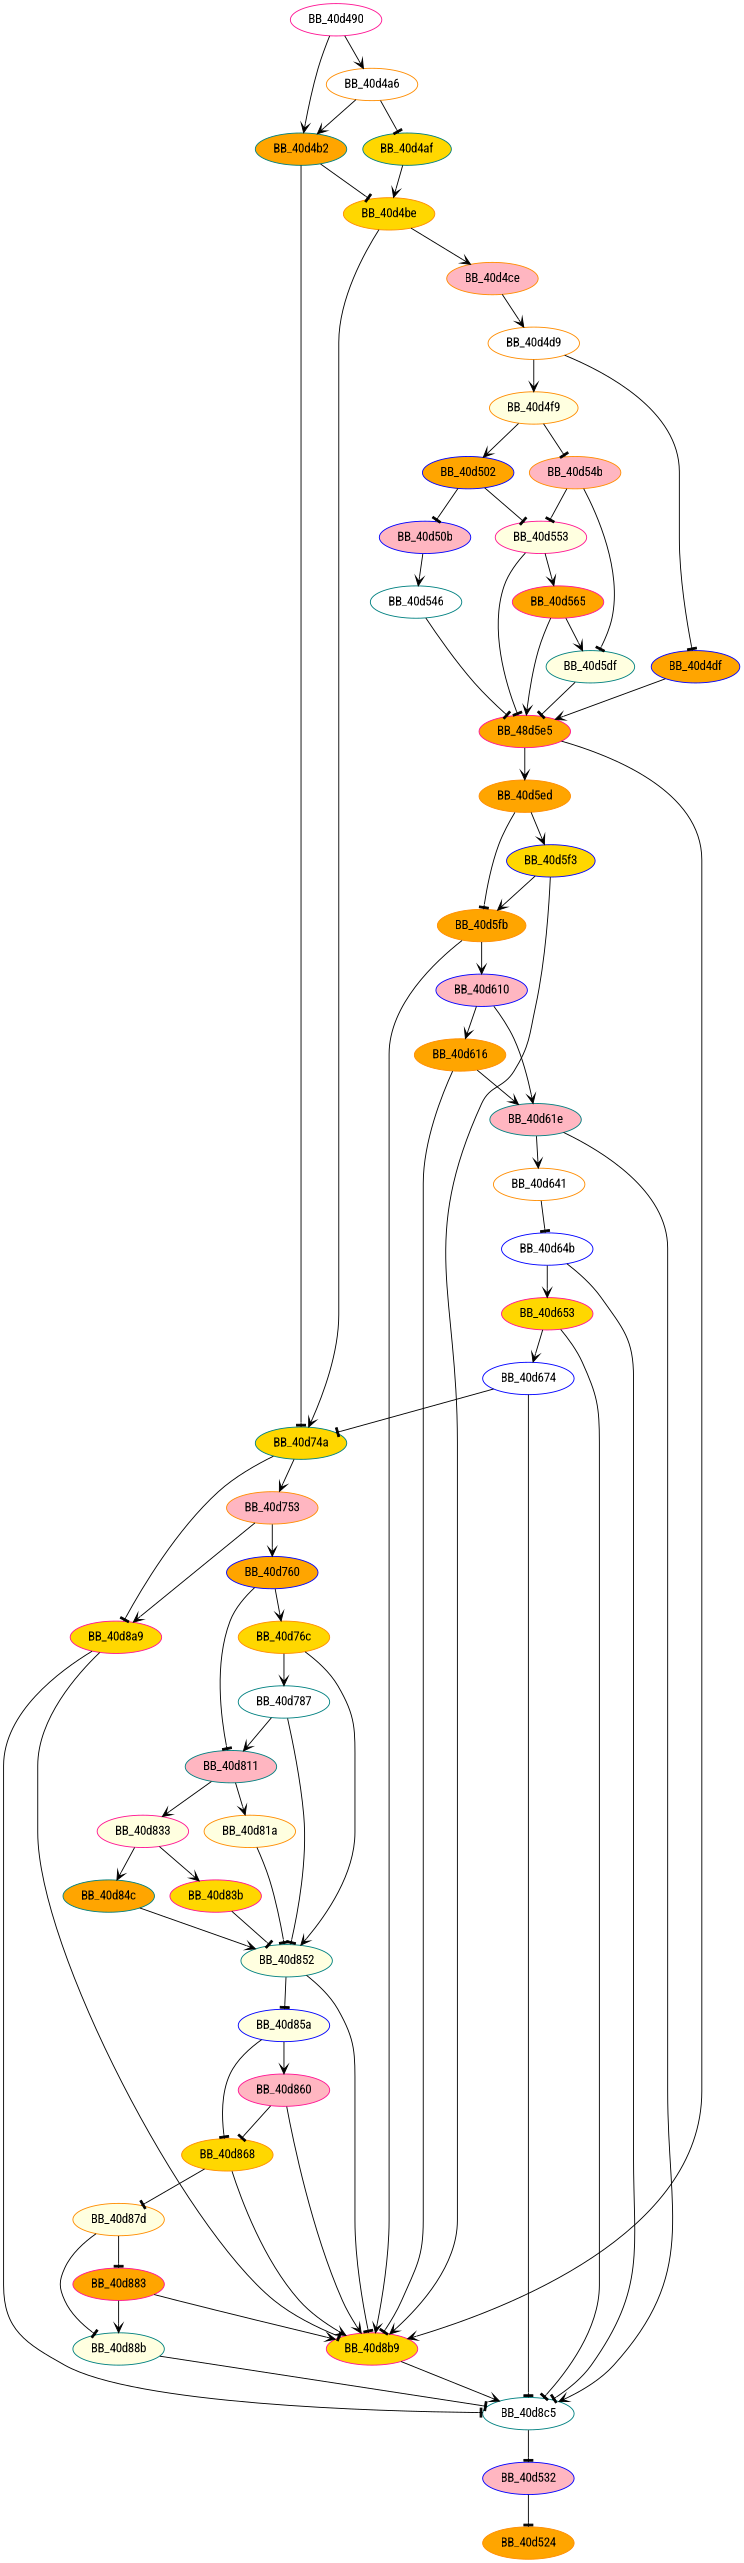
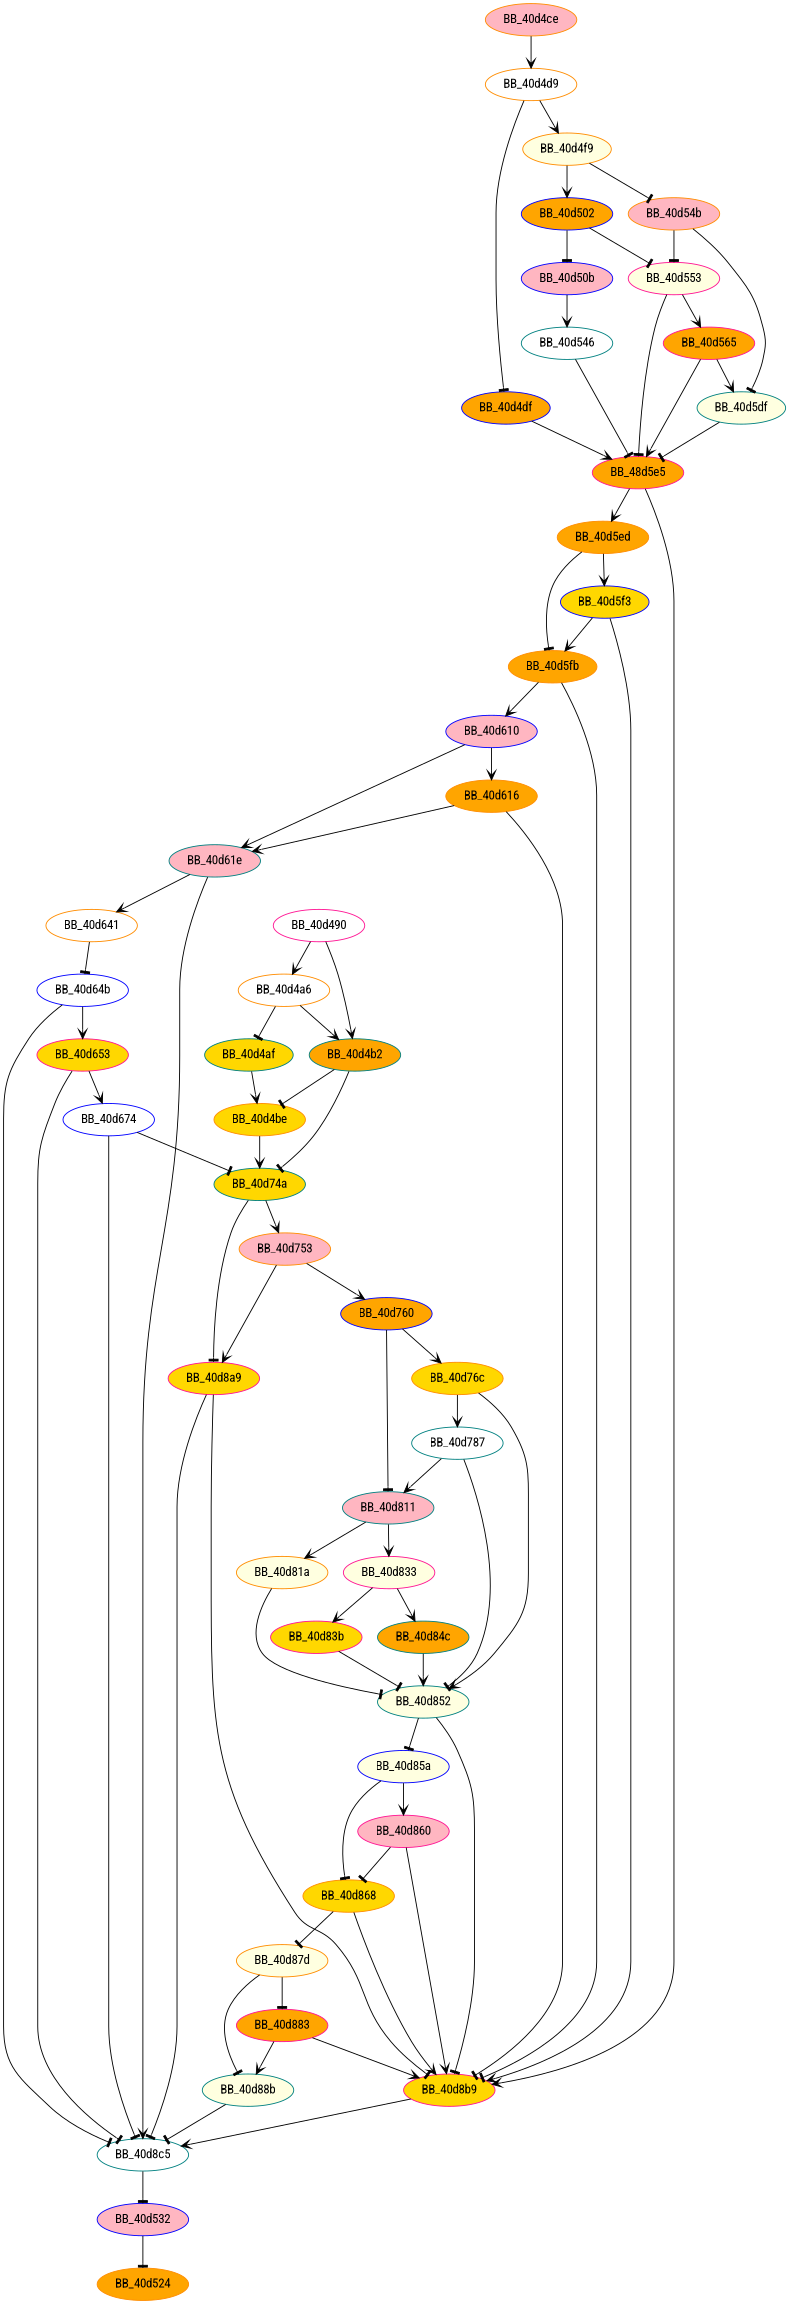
(437, 244) -> none
(389, 1620) -> (597, 1404)
